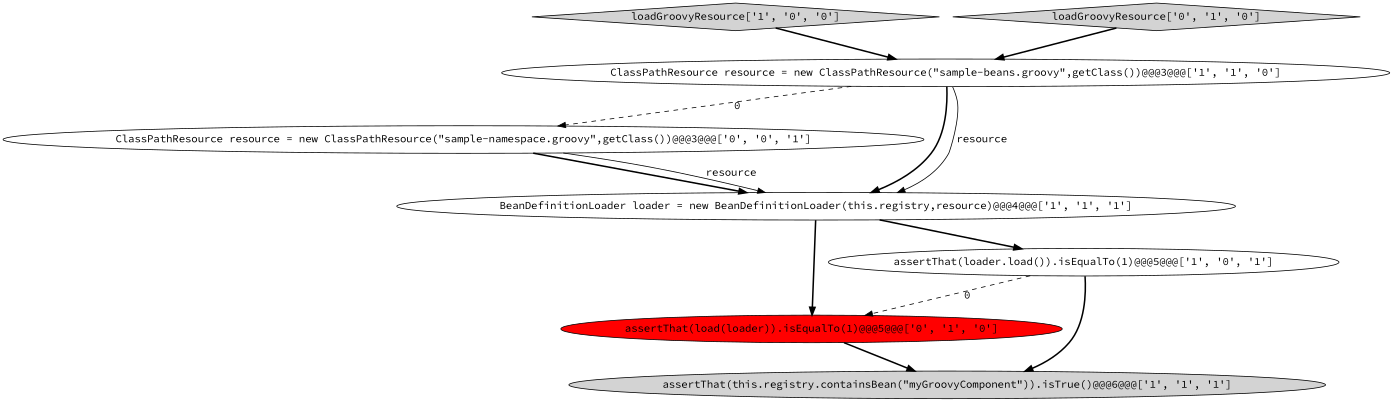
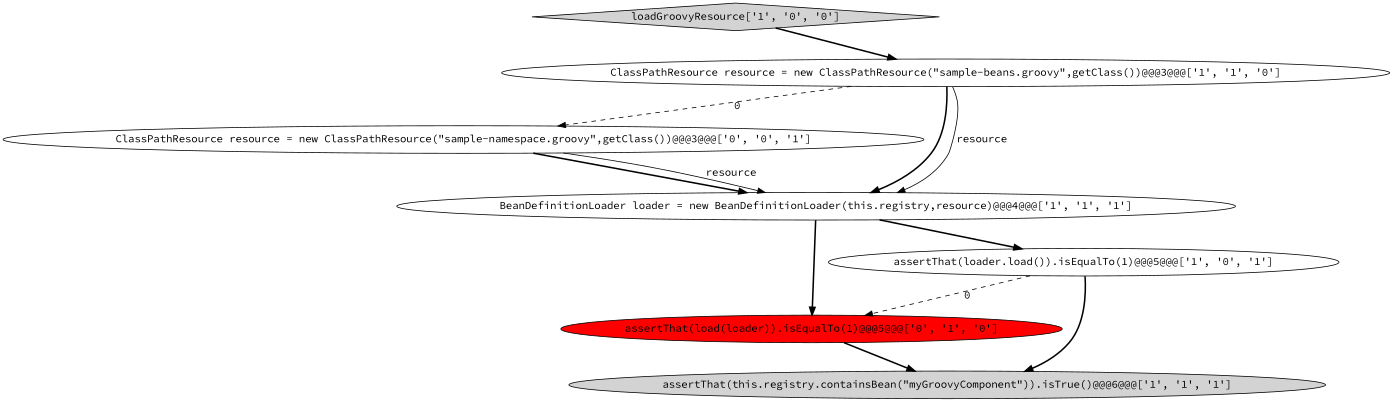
(1157, 17) -> none
